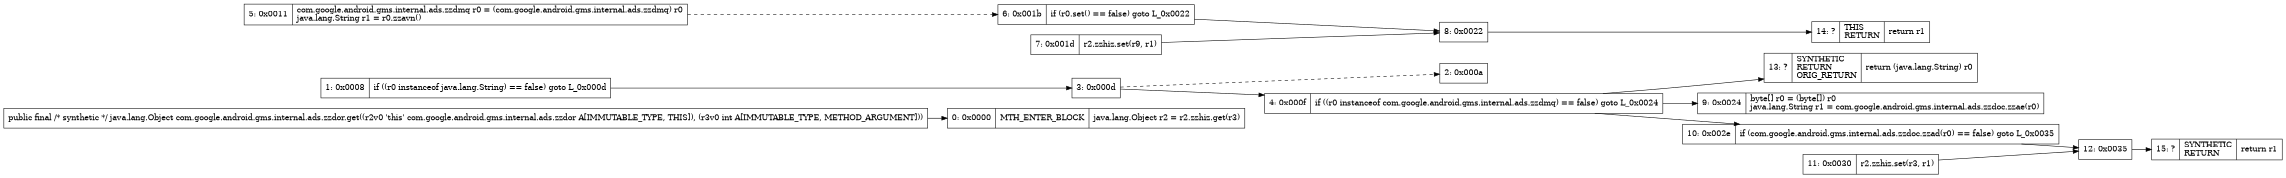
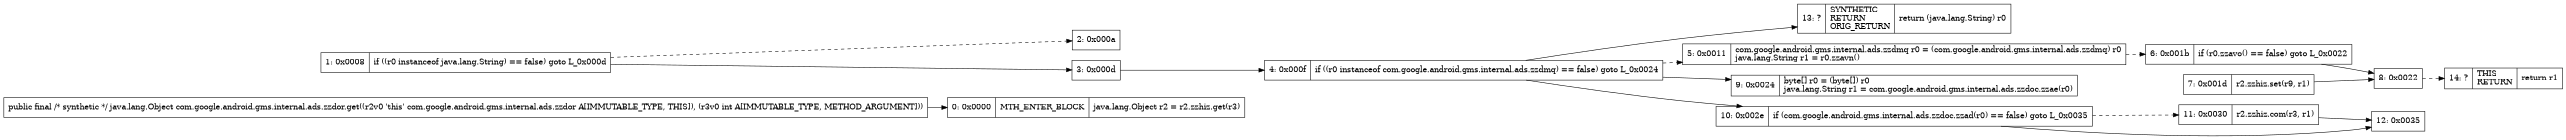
(1120, 14) -> (2273, 54)
(1647, 32) -> (2431, 78)
none -> (1670, 63)
(1277, 81) -> (839, 49)
none -> (2133, 115)
(2217, 149) -> none
(1897, 164) -> (2275, 114)
